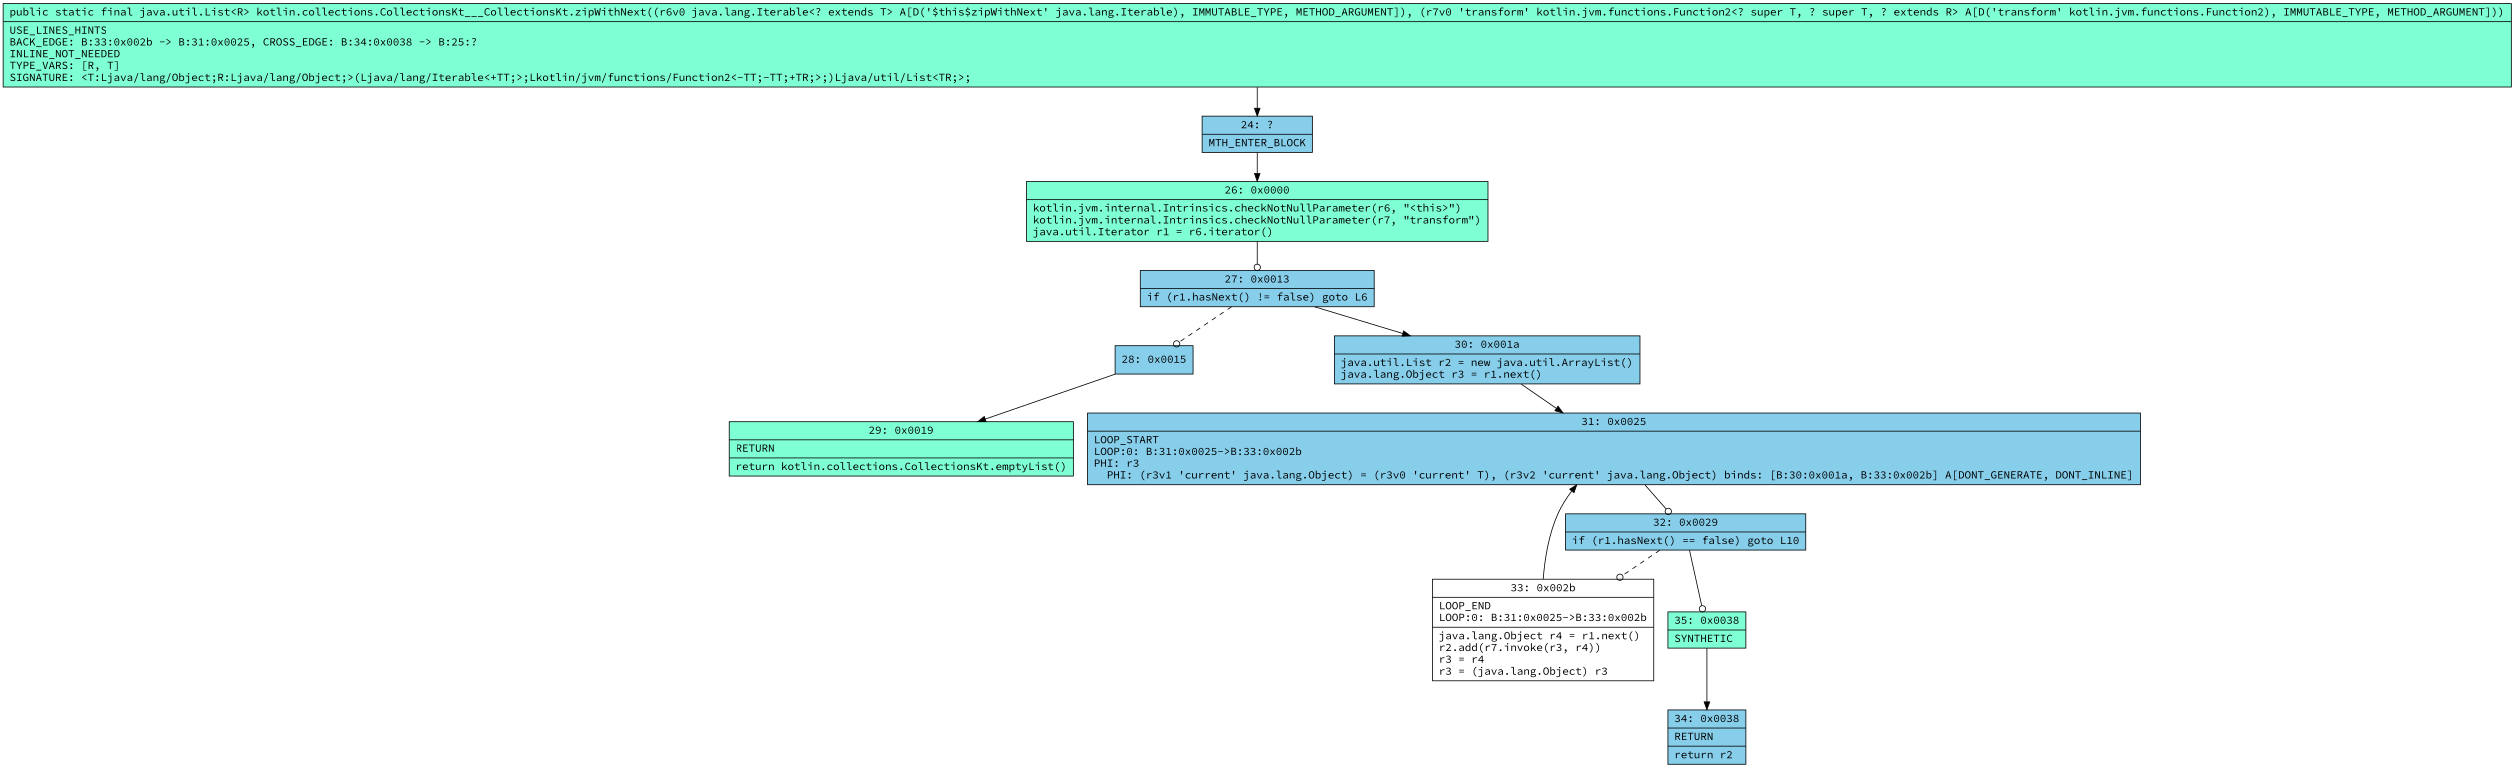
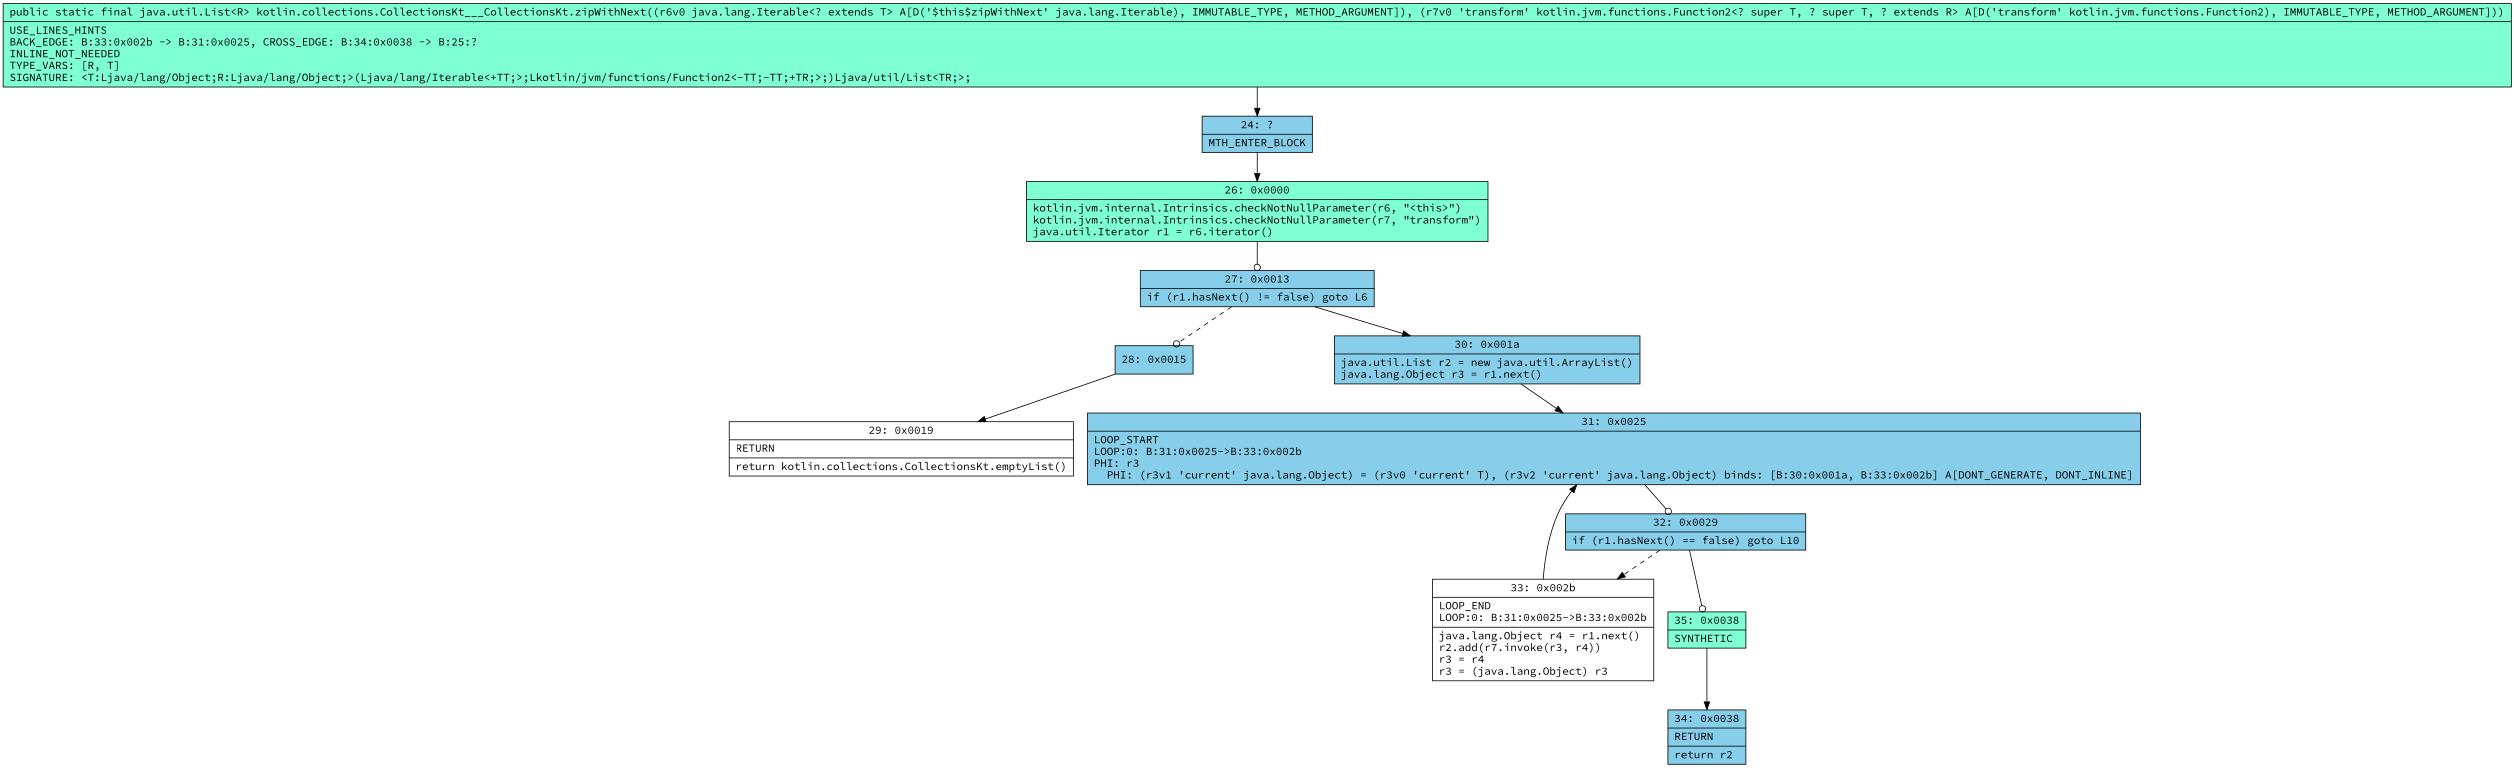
(901, 449) -> (901, 449)
(1641, 563) -> (1642, 562)
